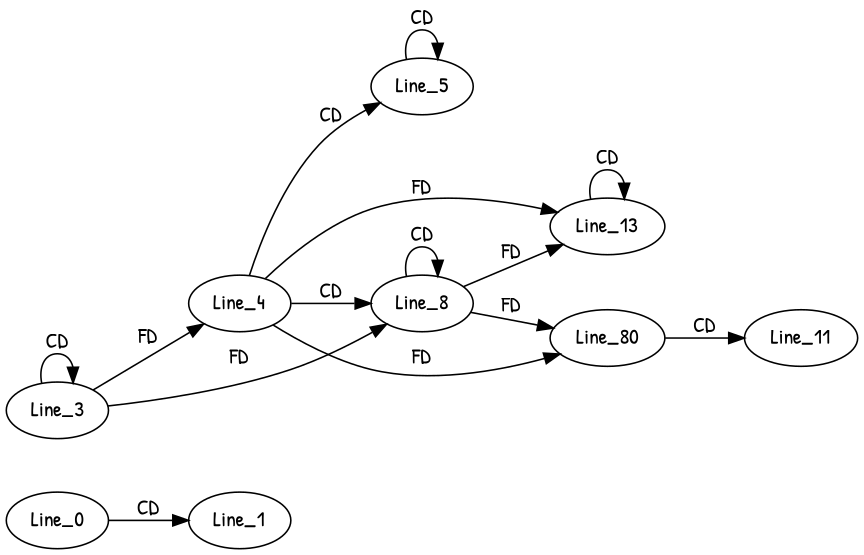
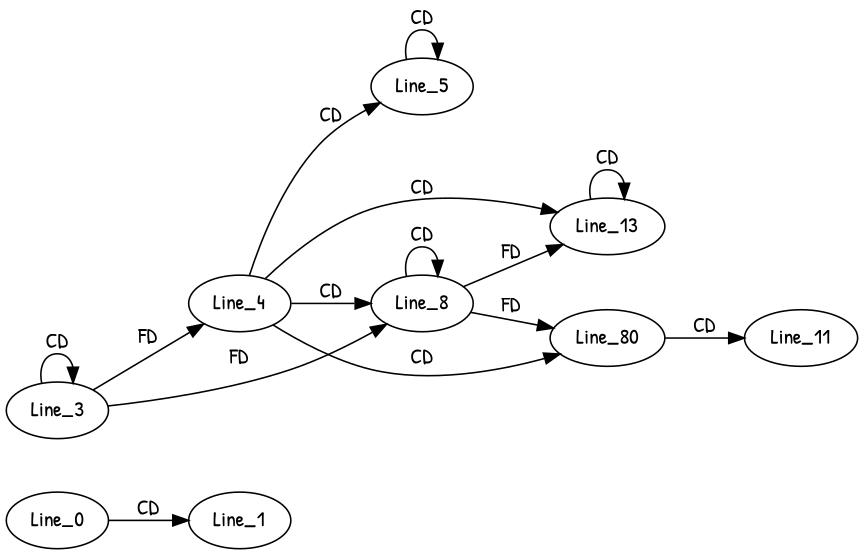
(422, 188) -> (422, 188)
(422, 358) -> (422, 358)
